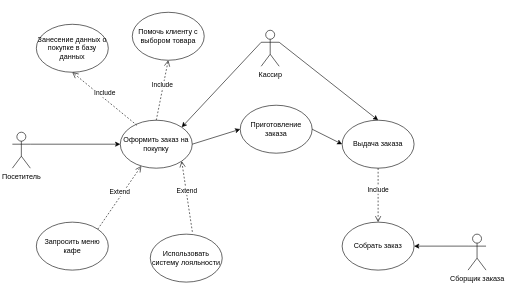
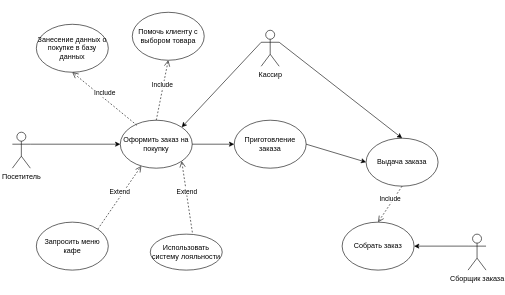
(276, 129) -> (270, 144)
(378, 144) -> (402, 162)
(186, 258) -> (186, 252)
